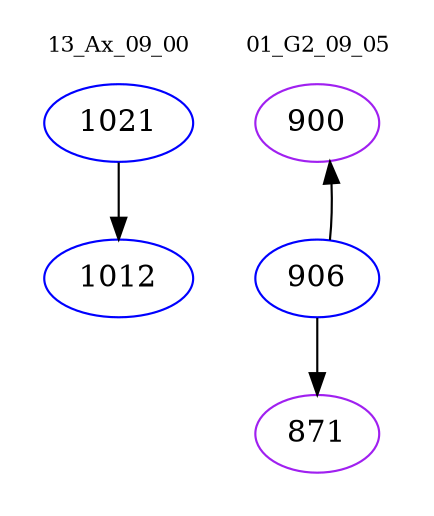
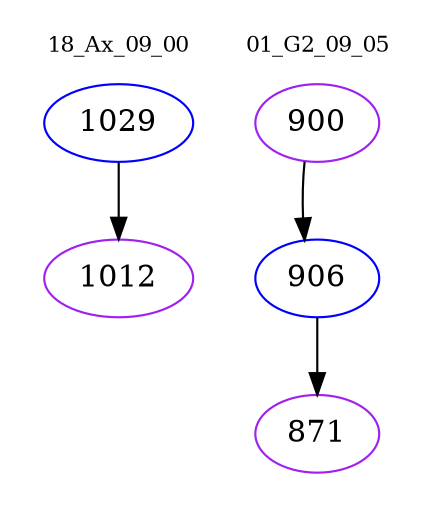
(119, 46) -> (119, 46)
(119, 123) -> (119, 123)
(332, 212) -> (303, 190)
(119, 278) -> (119, 278)
